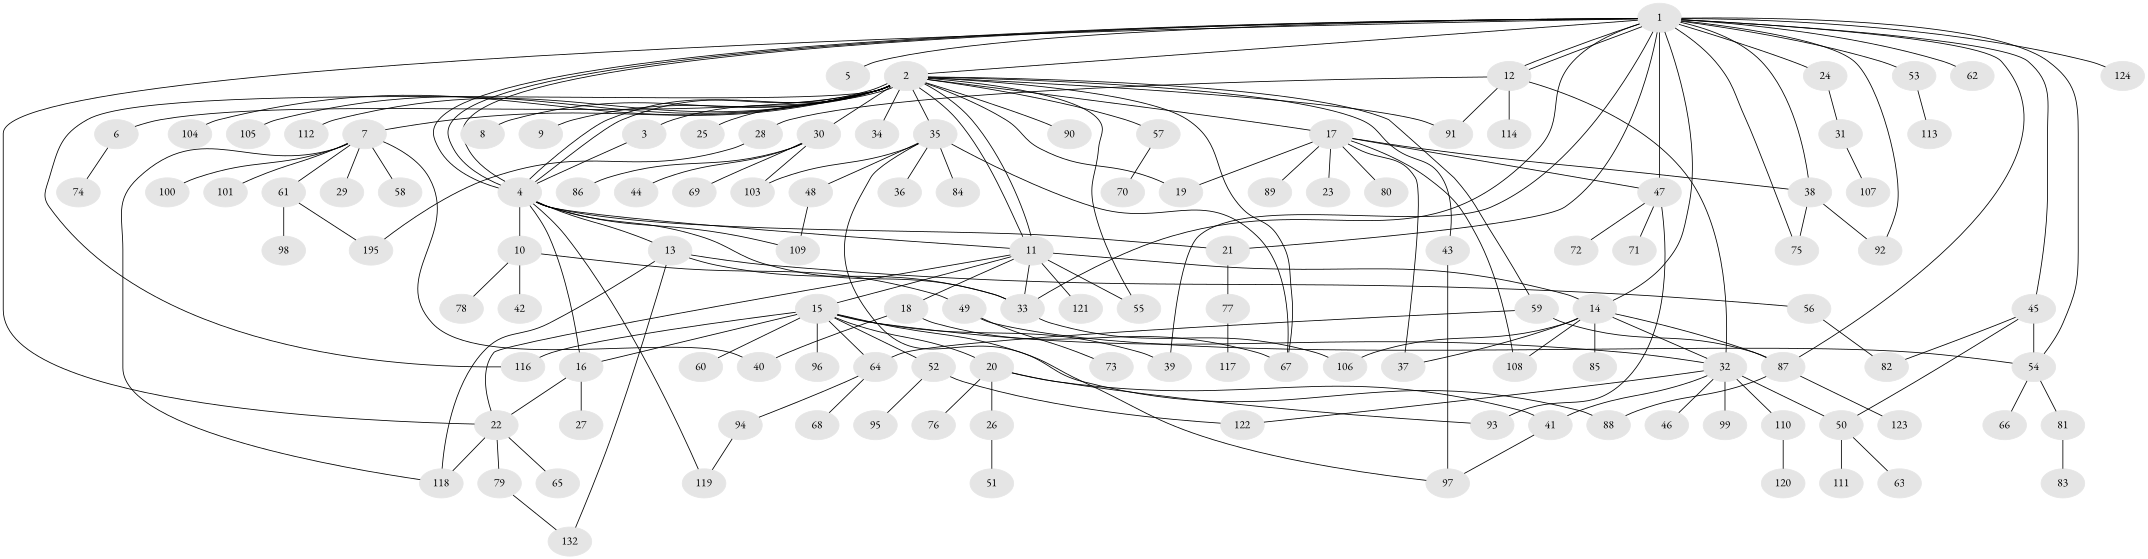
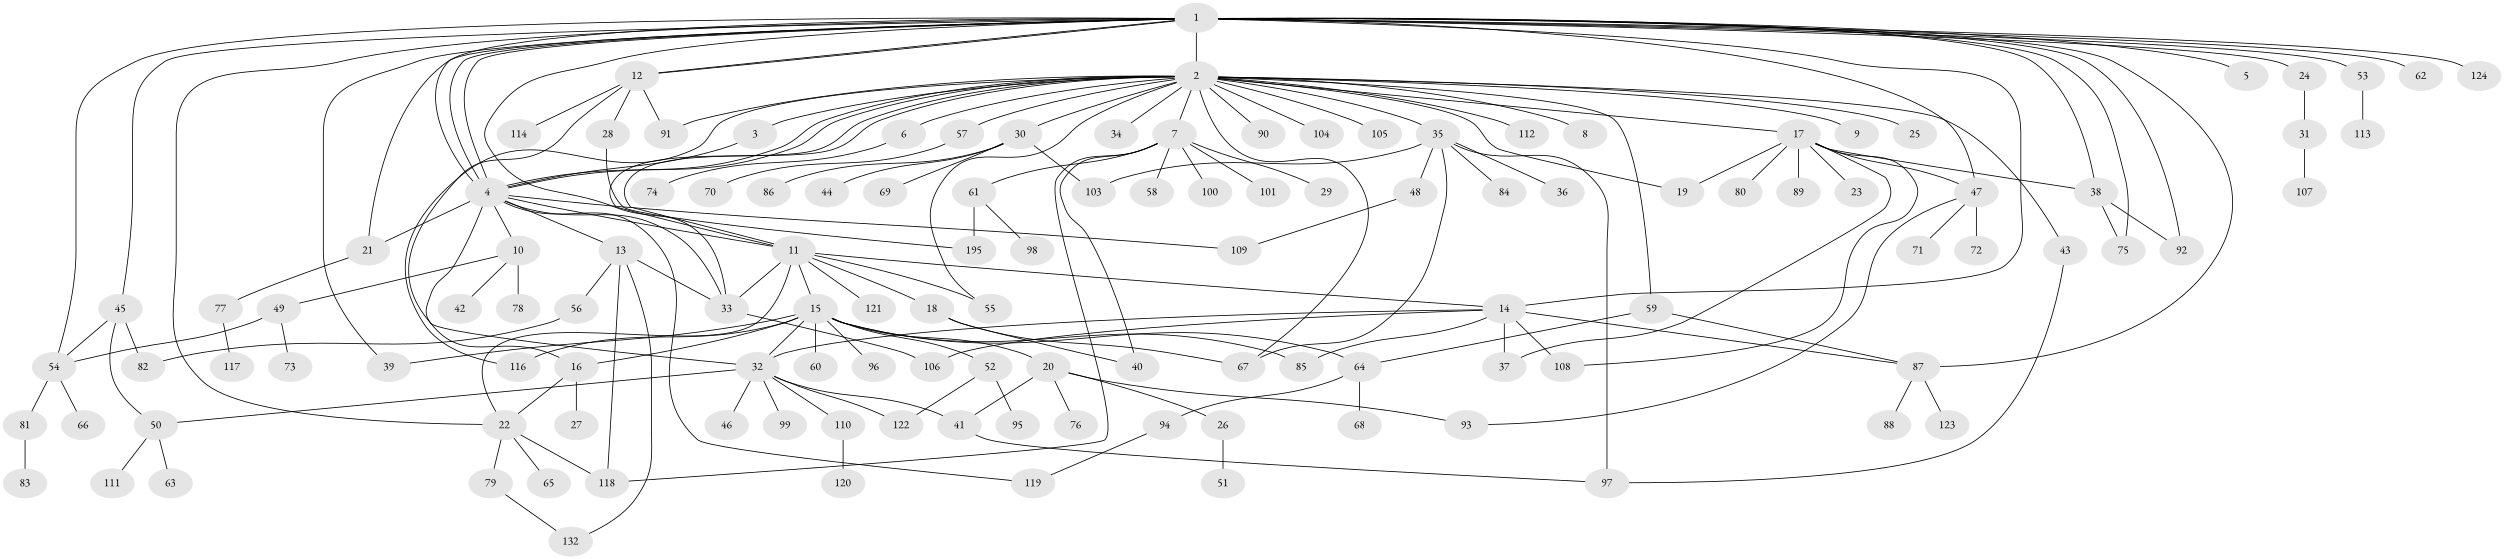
(1268, 401) -> (1059, 338)
